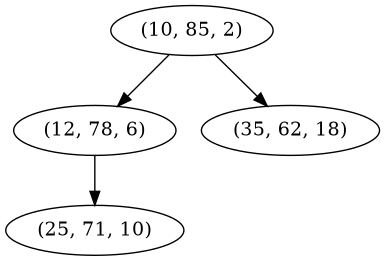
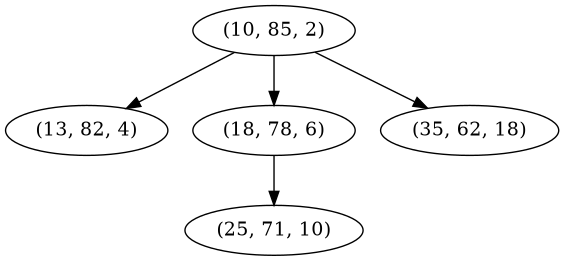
none -> (87, 130)
(95, 130) -> (274, 130)
